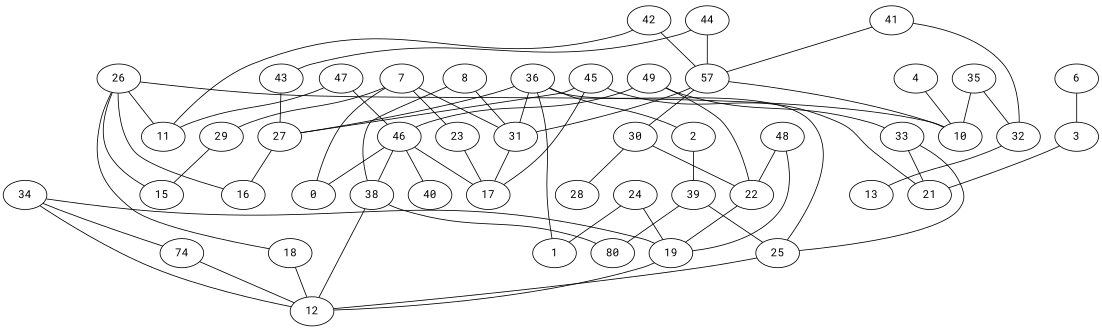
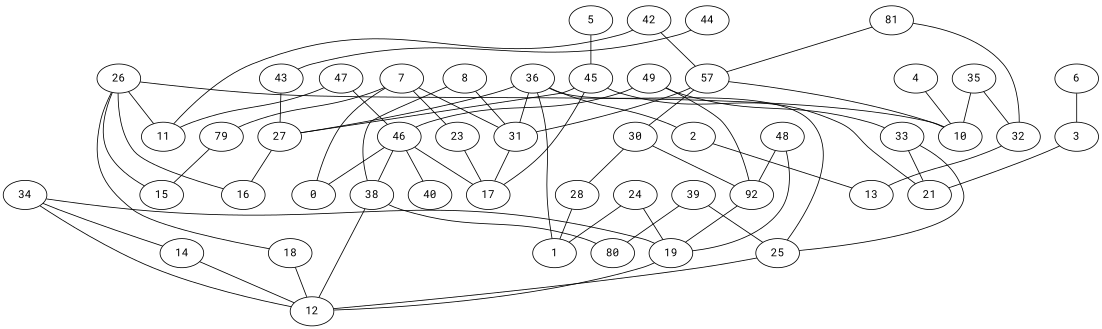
none -> (591, 20)
(892, 20) -> (892, 20)
(707, 50) -> none
(221, 137) -> (221, 137)
(694, 160) -> (782, 166)
(752, 195) -> (752, 195)
none -> (565, 227)
(182, 253) -> (182, 253)
